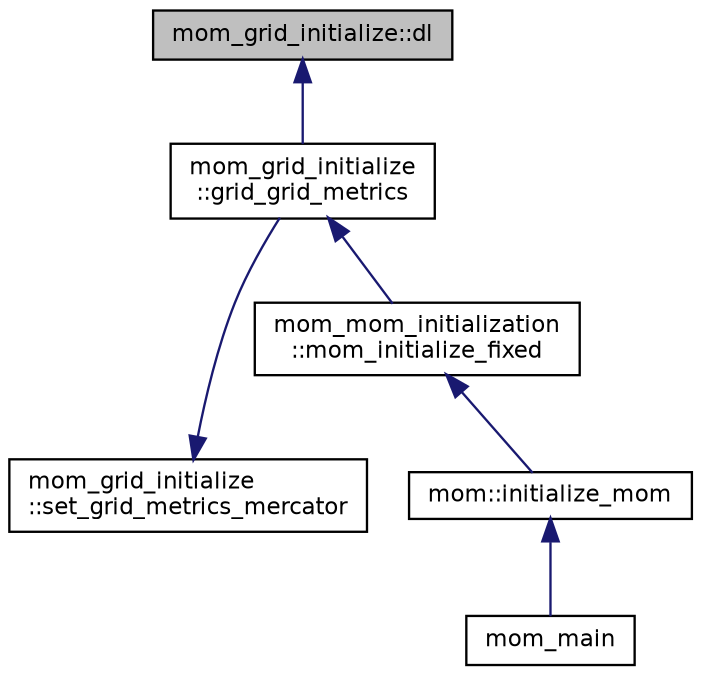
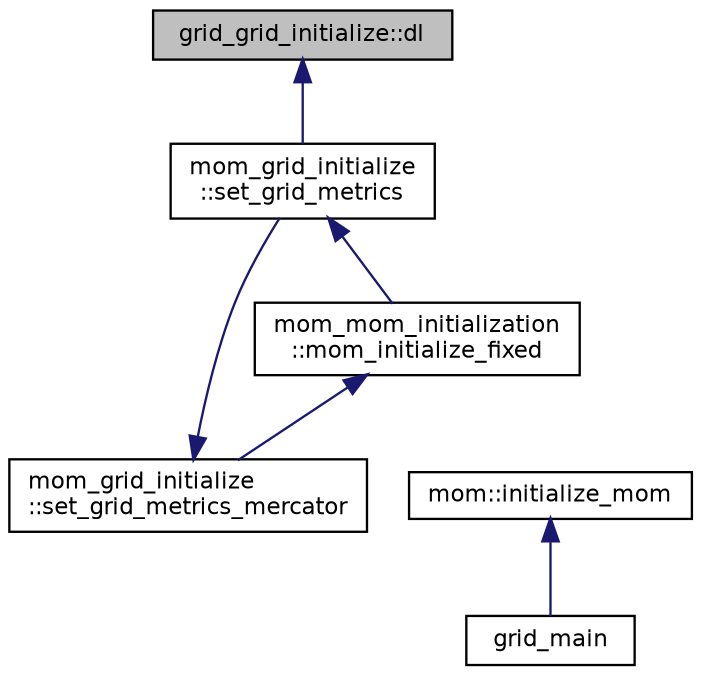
(303, 35) -> (303, 35)
(303, 181) -> (303, 181)
(497, 433) -> (293, 424)
(550, 640) -> (550, 640)
